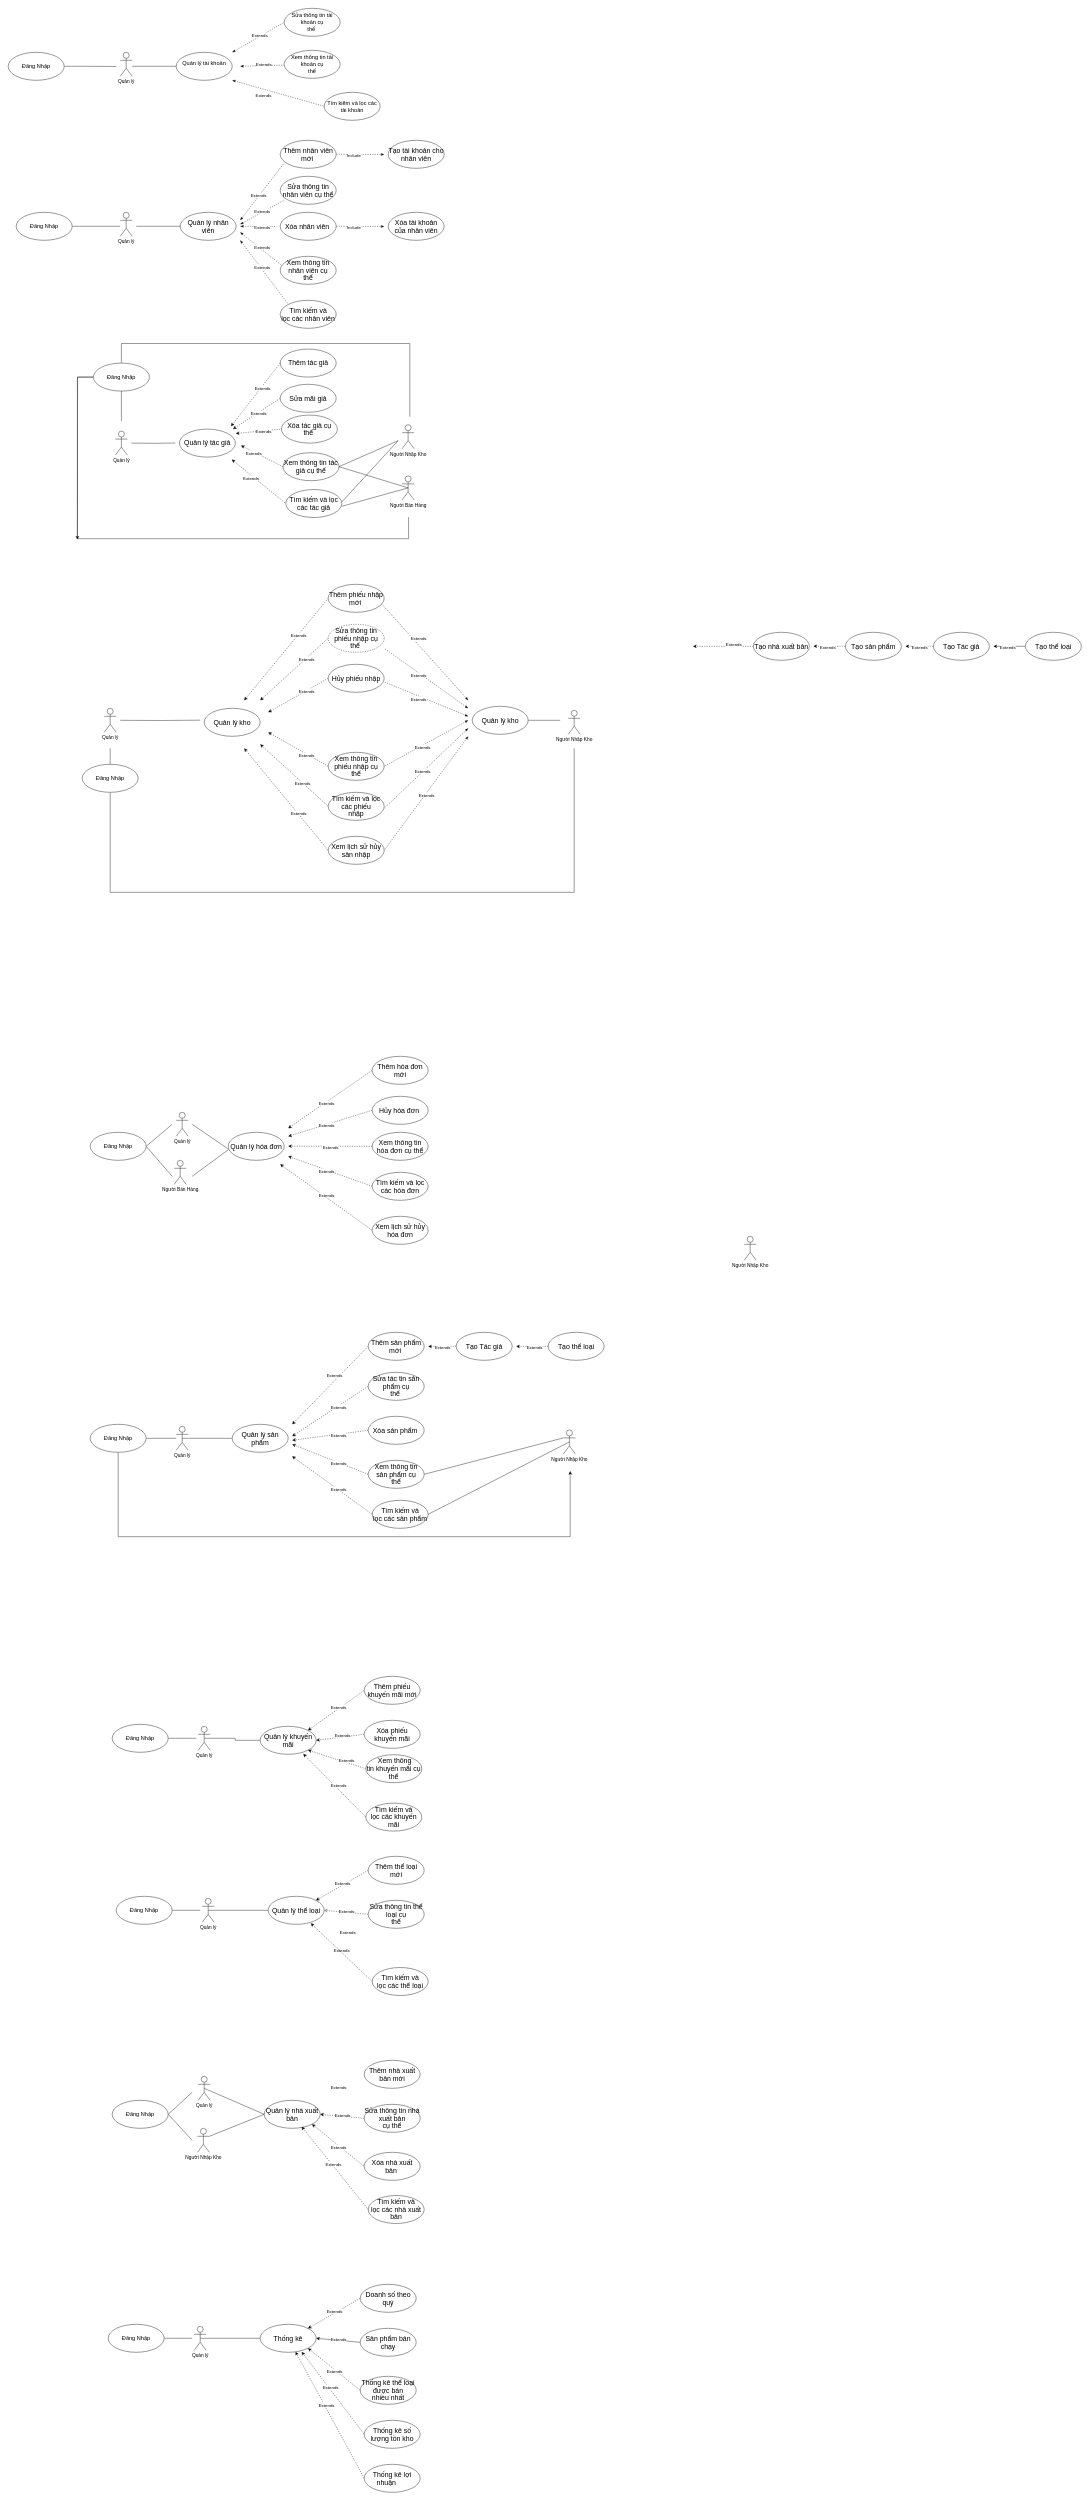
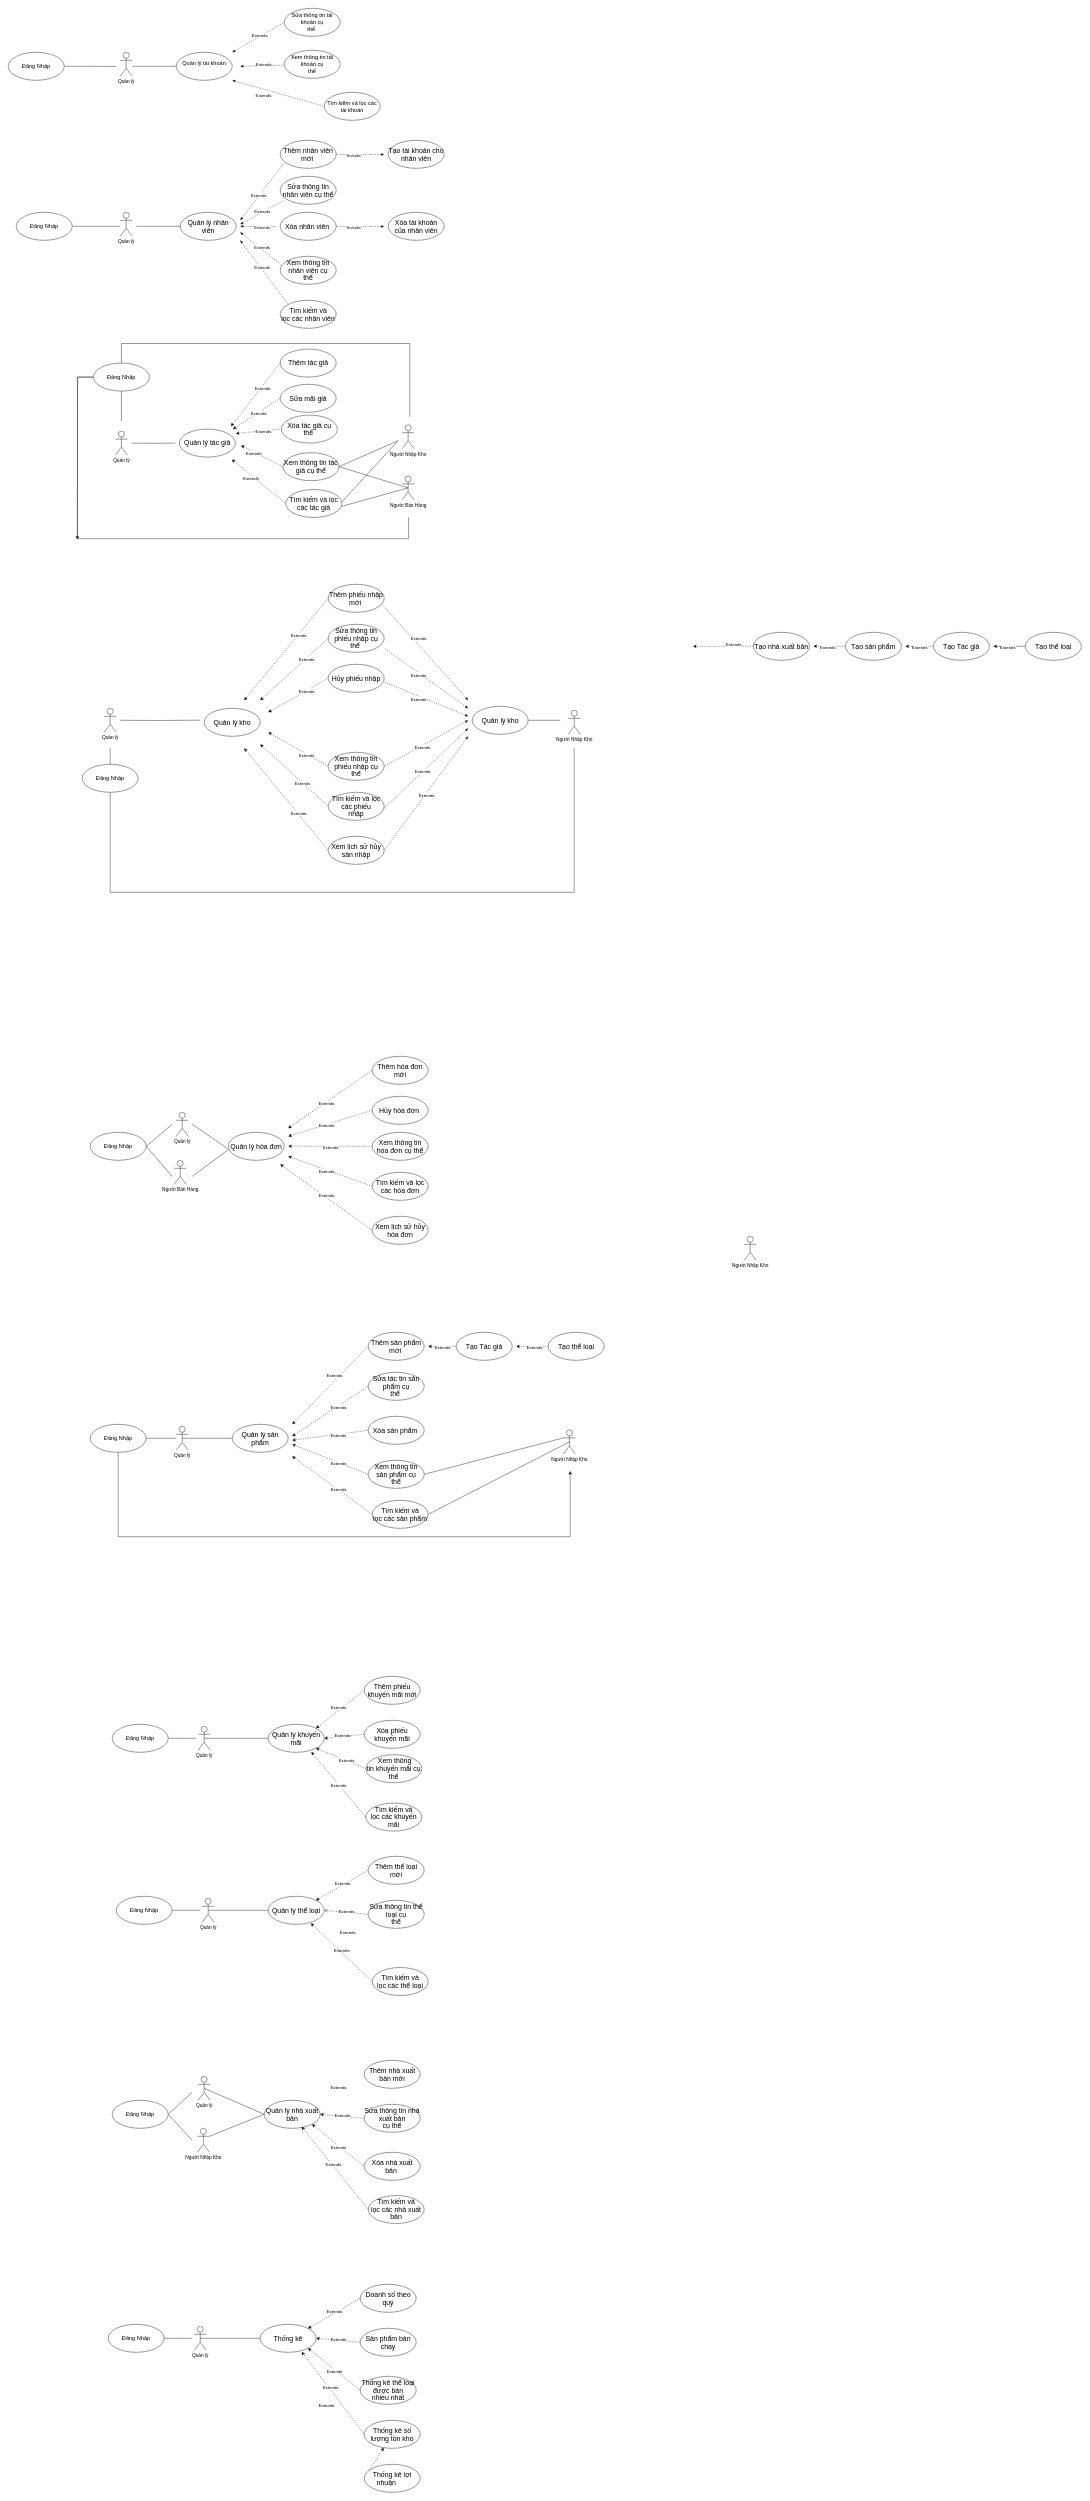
(356, 638) -> (356, 638)
(288, 1740) -> (296, 1738)
(353, 2342) -> (353, 2342)
(297, 2355) -> (381, 2451)
